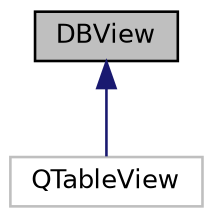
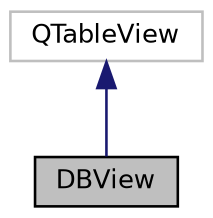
(106, 123) -> (106, 123)
